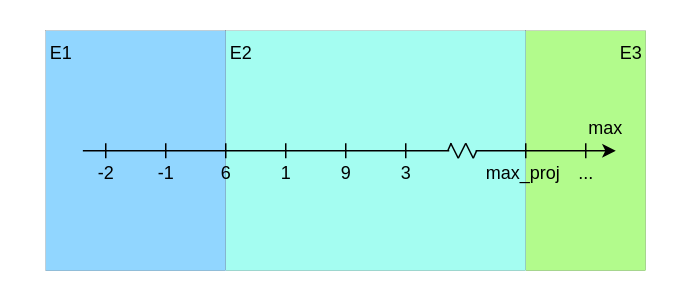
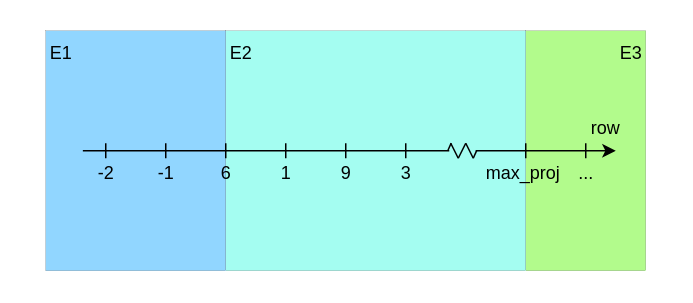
(606, 128) -> (606, 128)
